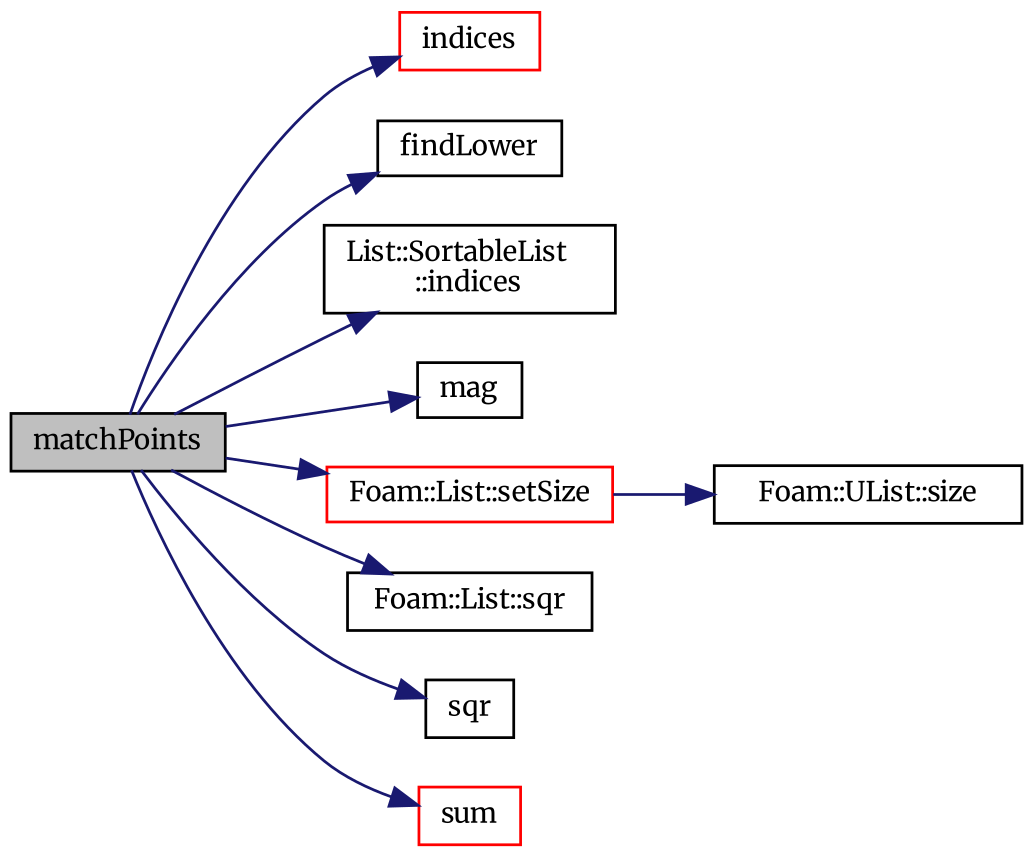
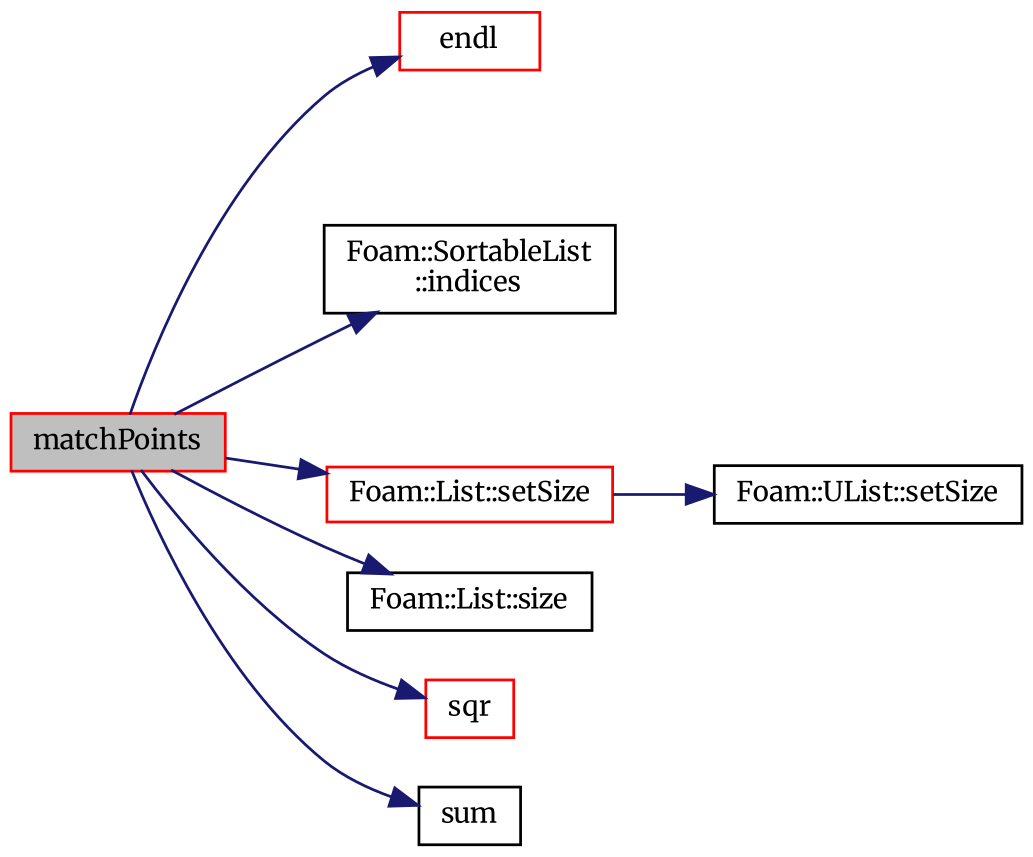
(470, 41) -> (470, 41)
(470, 148) -> none
(470, 269) -> (470, 269)
(470, 390) -> none
(118, 442) -> (118, 442)
(868, 494) -> (868, 494)
(470, 602) -> (470, 602)
(470, 709) -> (470, 709)
(470, 816) -> (470, 816)
